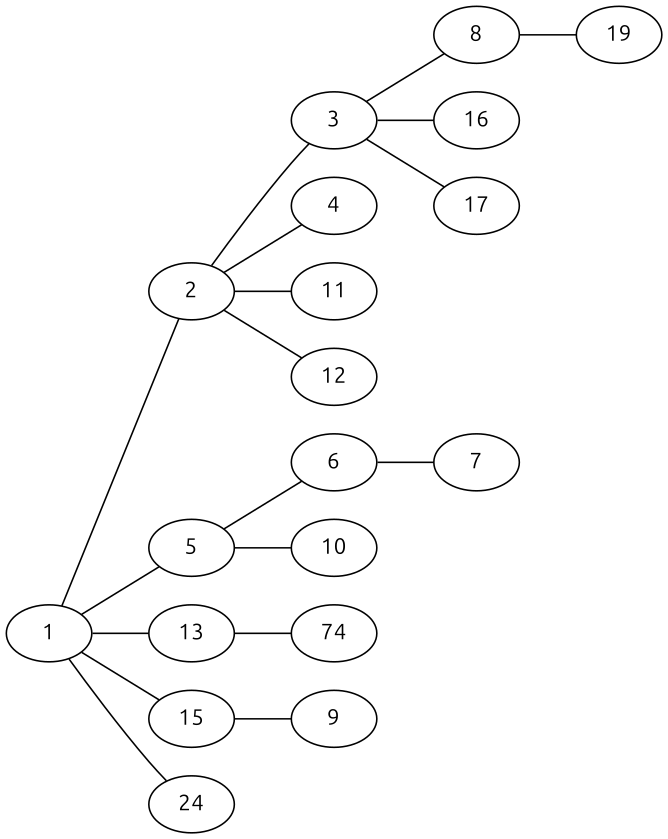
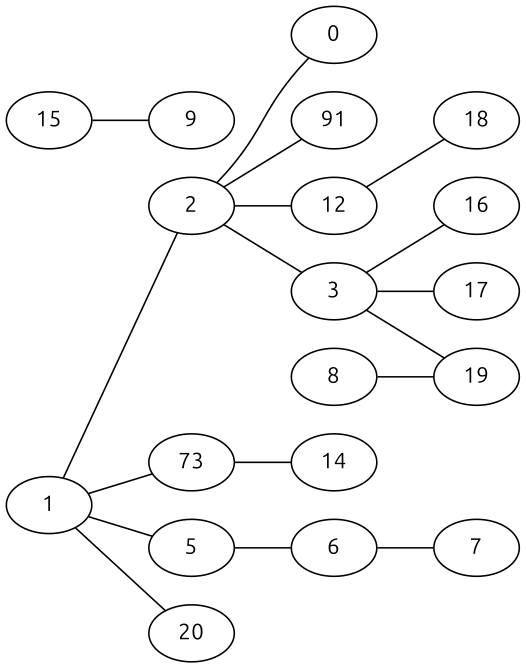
(405, 78) -> (405, 334)
none -> (477, 120)
(334, 206) -> (334, 35)
(334, 291) -> (334, 120)
(334, 548) -> none
(192, 633) -> (192, 462)
(334, 633) -> (334, 462)
(120, 676) -> none
(192, 804) -> (192, 633)
